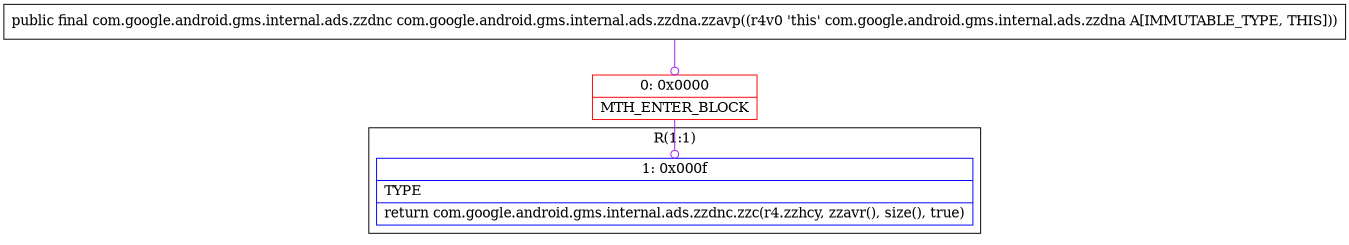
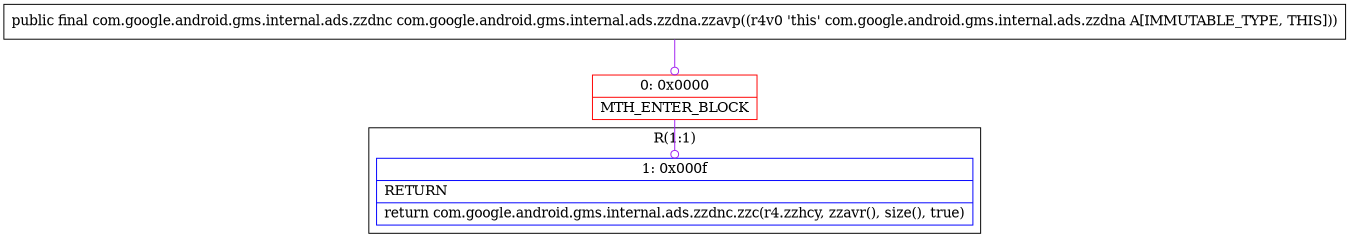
(403, 191) -> (416, 191)
